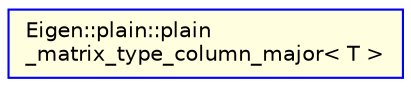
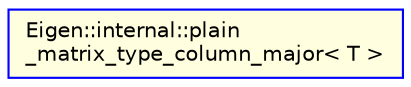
(206, 44) -> (206, 44)
